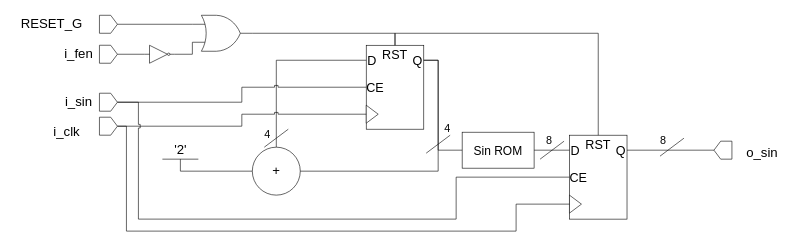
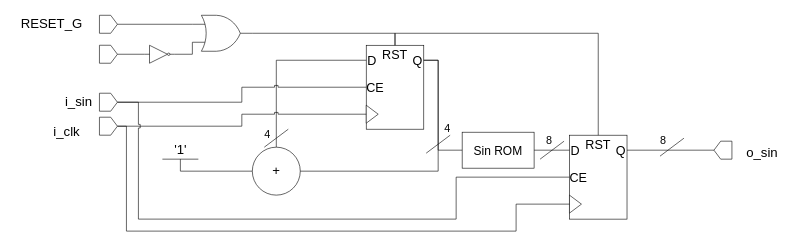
(78, 54) -> none
(181, 150) -> (181, 150)
